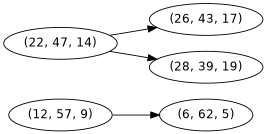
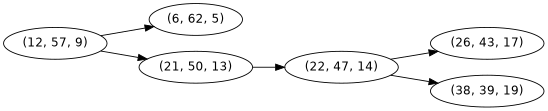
none -> (196, 67)
(206, 67) -> (487, 91)
